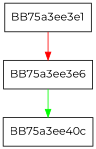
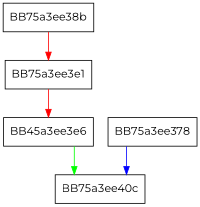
none -> (48, 17)
(48, 75) -> (48, 132)
none -> (153, 132)
